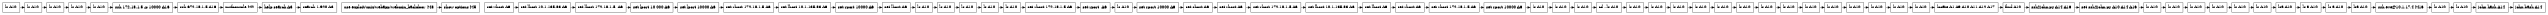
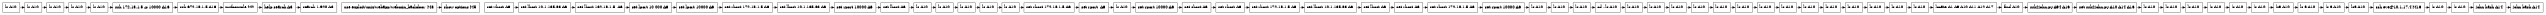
(601, 7) -> (600, 7)
(2052, 7) -> (2050, 7)
